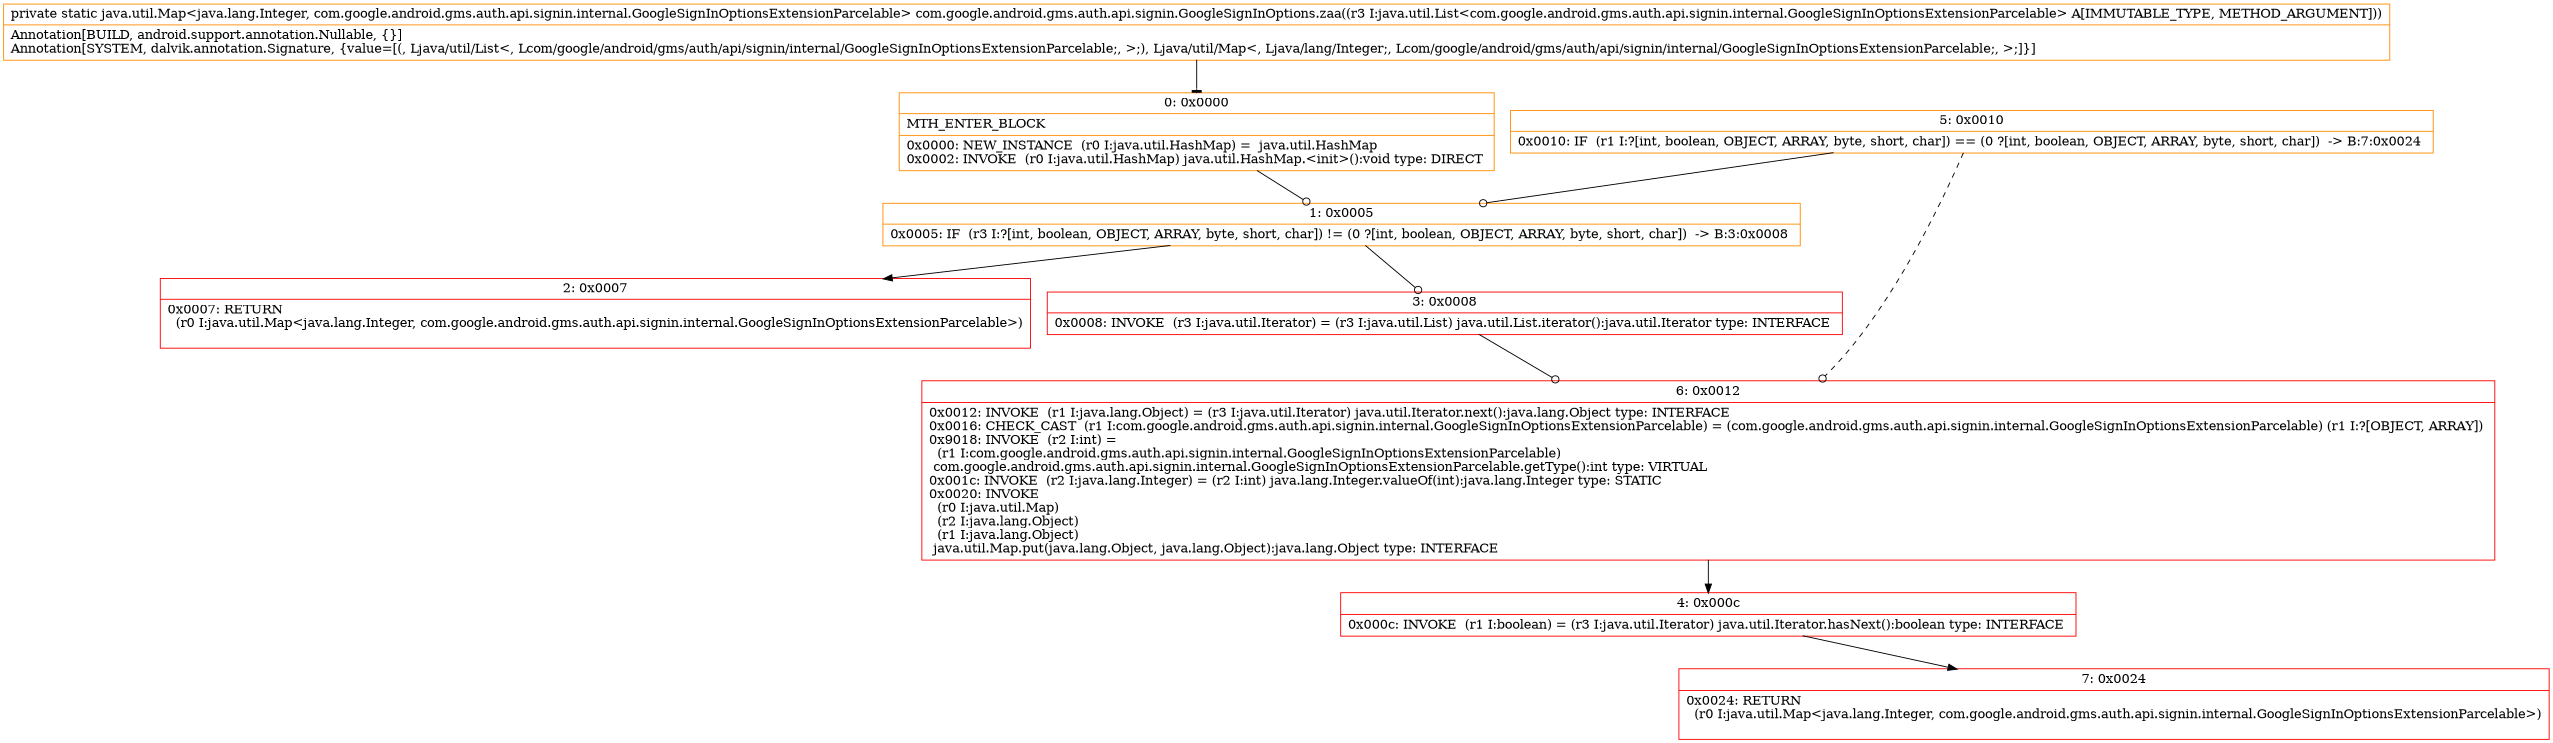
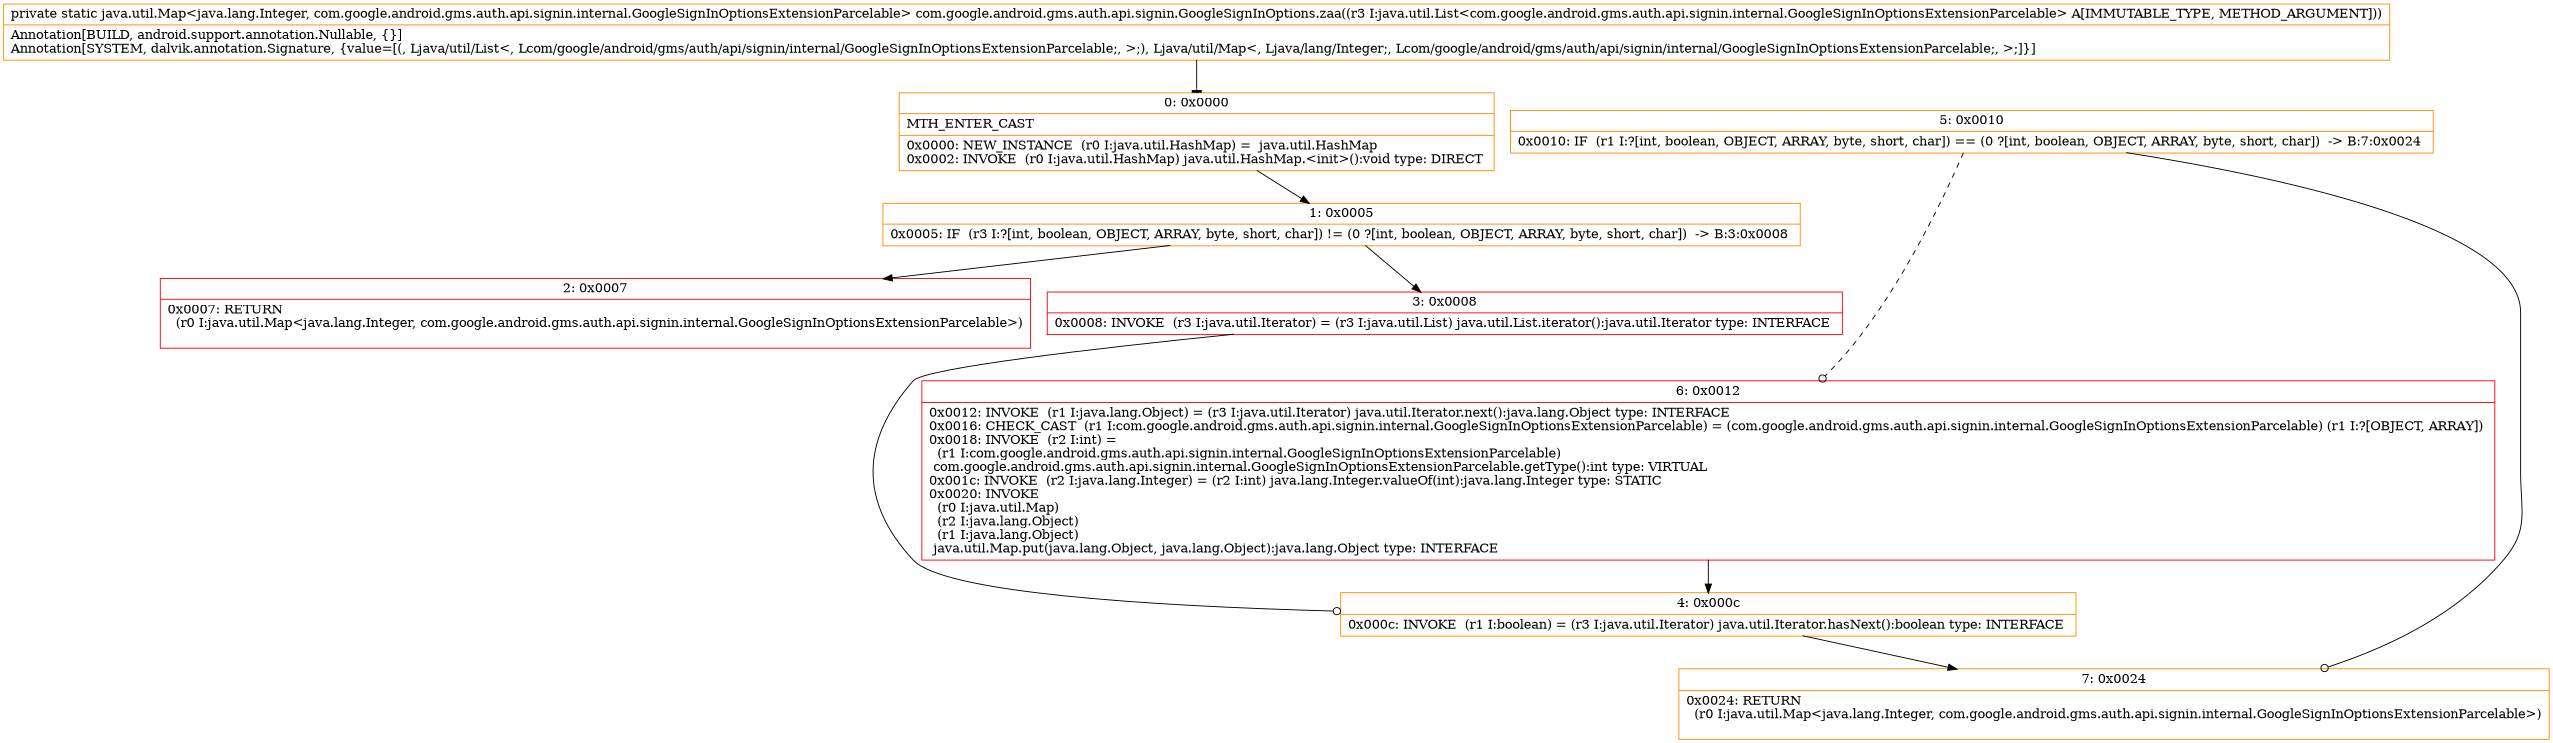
(976, 124) -> (970, 124)
(1660, 178) -> (2521, 321)
(1280, 185) -> (1280, 185)
(1390, 266) -> (1390, 266)
(1515, 356) -> (885, 519)
(1025, 440) -> (1025, 440)
(1708, 614) -> (1708, 614)
(2114, 704) -> (2114, 704)
